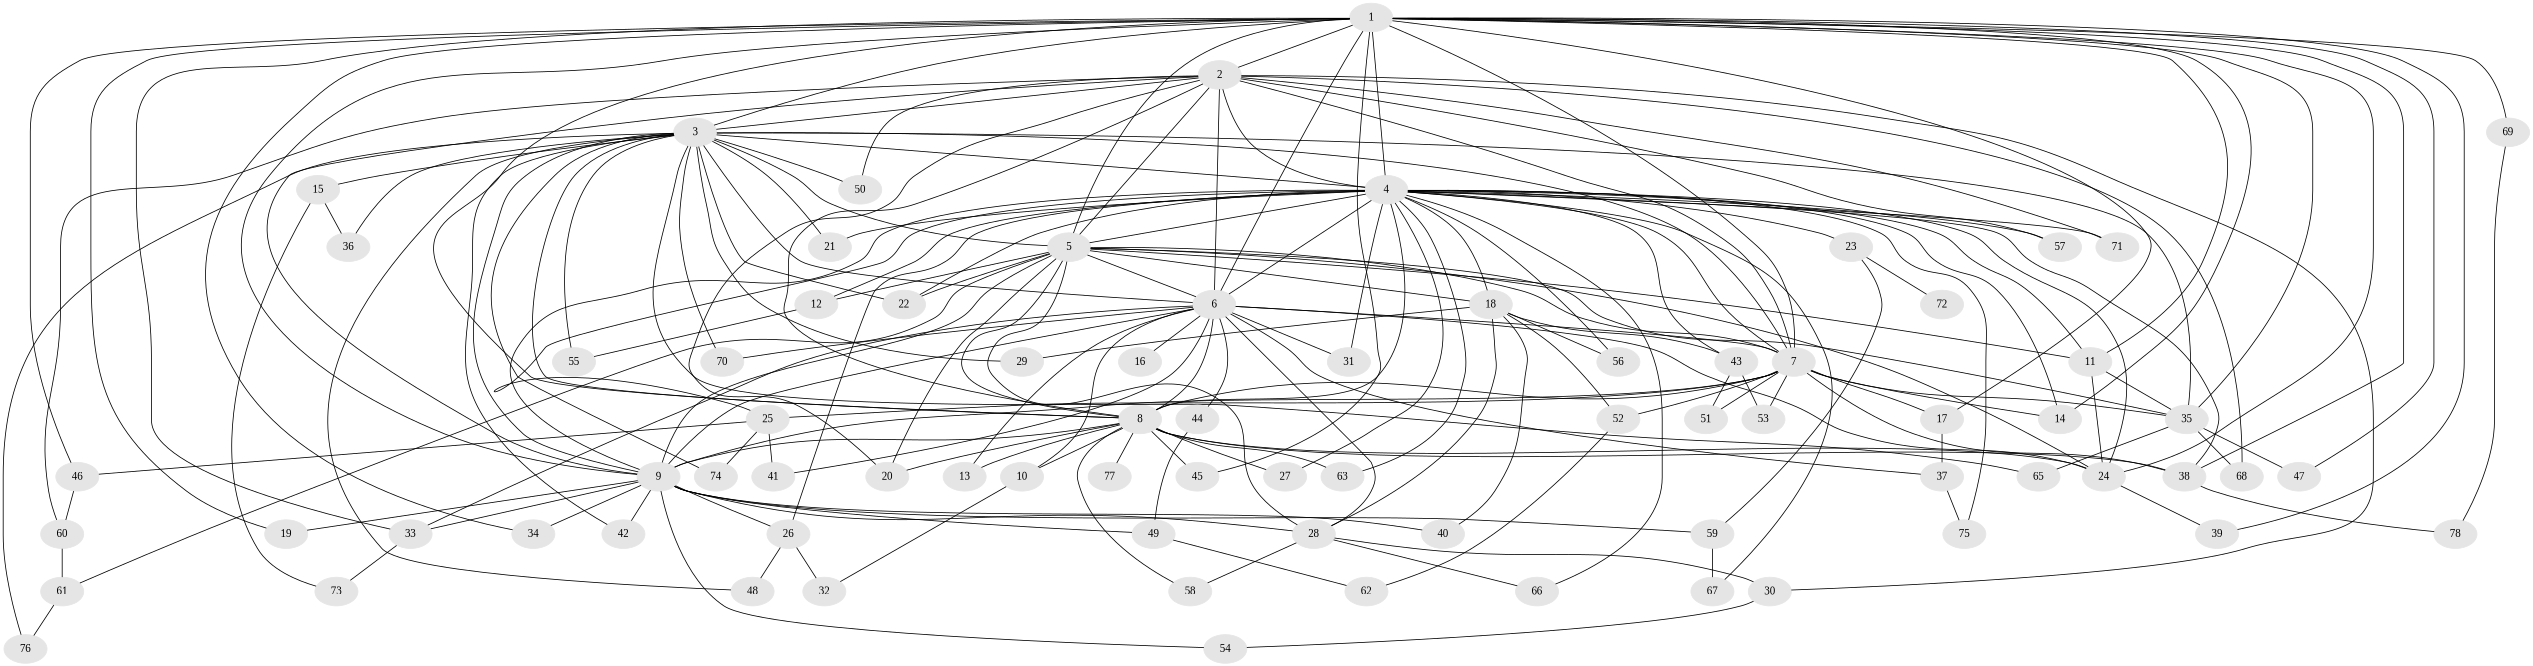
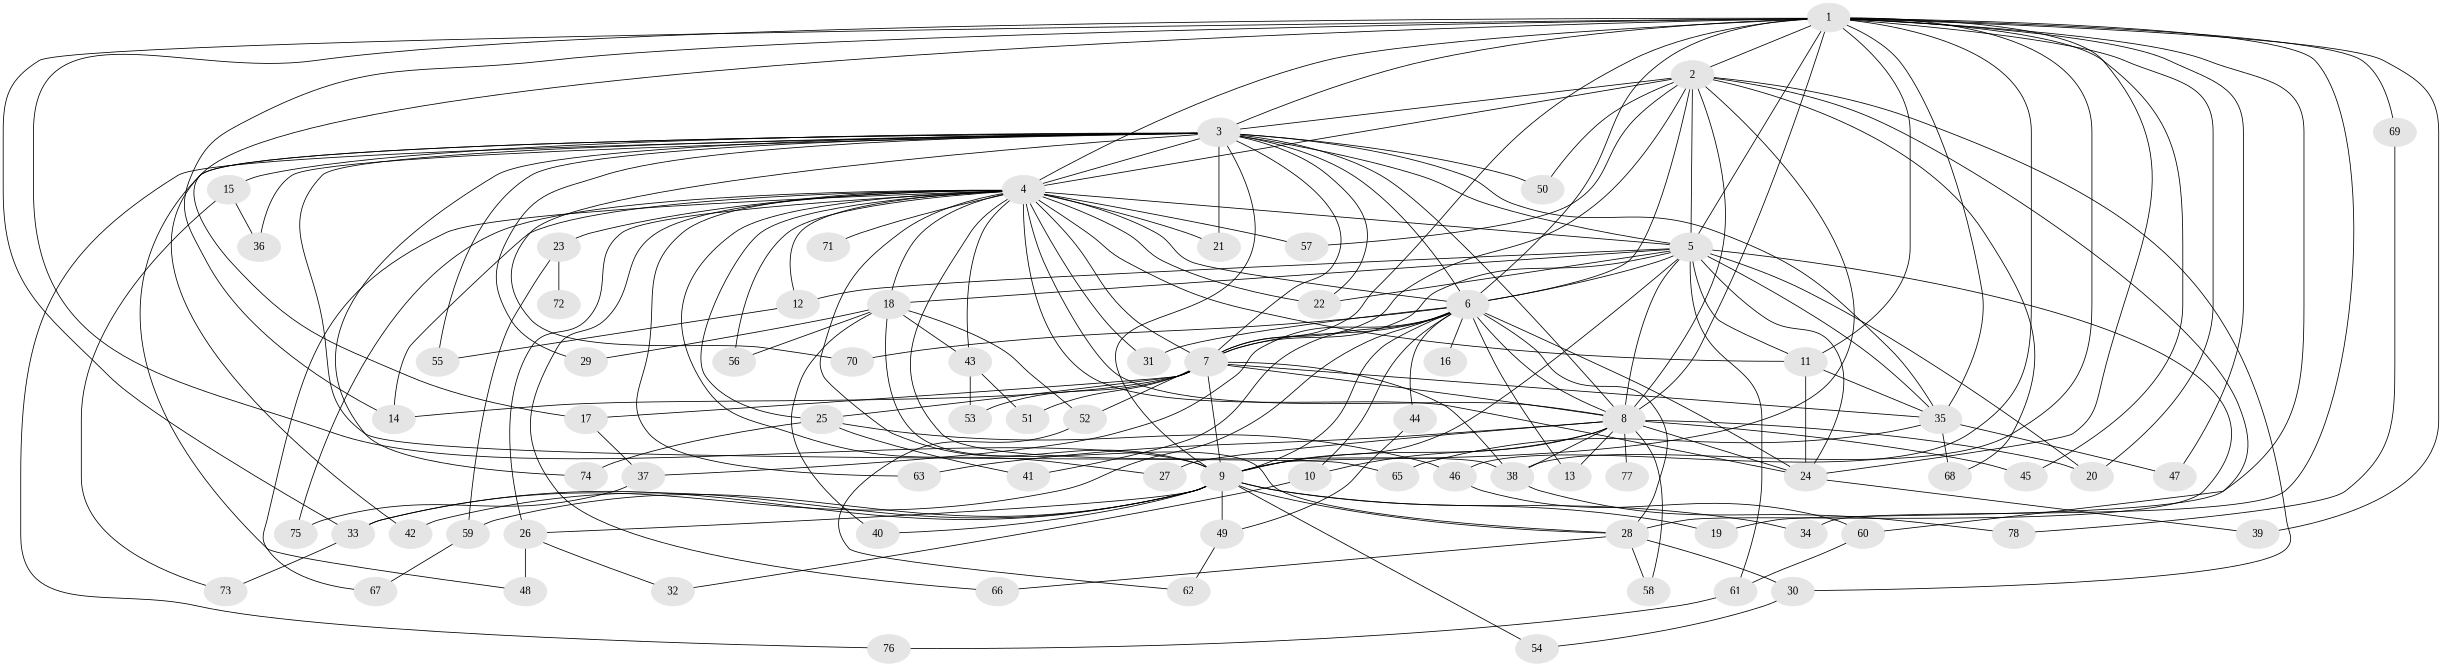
(1676, 136) -> none
(792, 229) -> (2211, 118)
